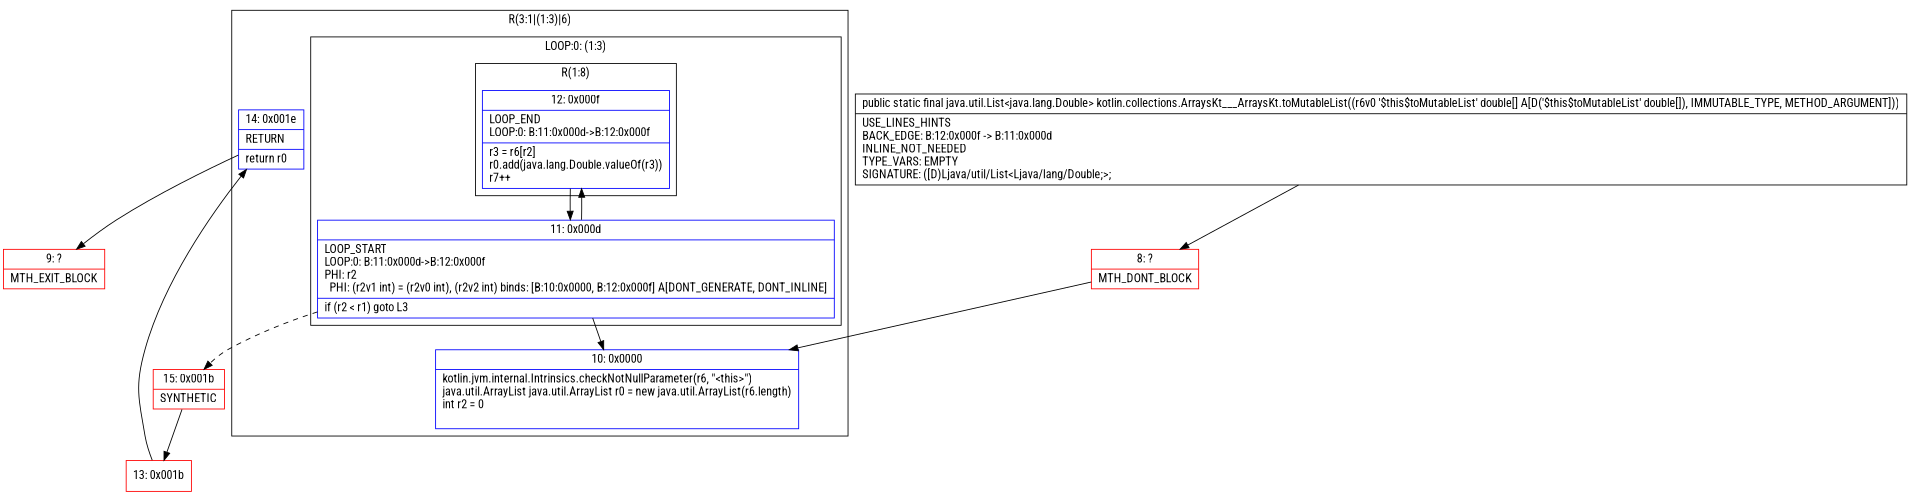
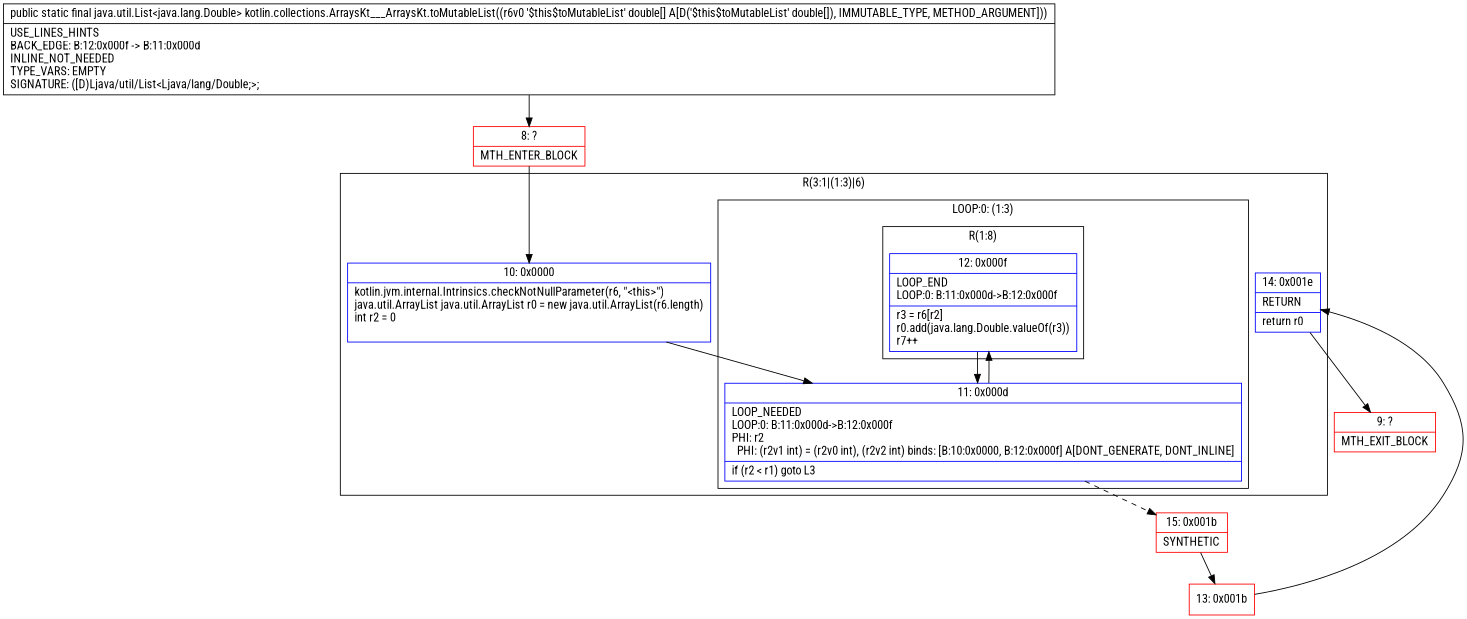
(356, 249) -> (767, 412)
(1145, 279) -> (529, 156)
(597, 331) -> (735, 361)
